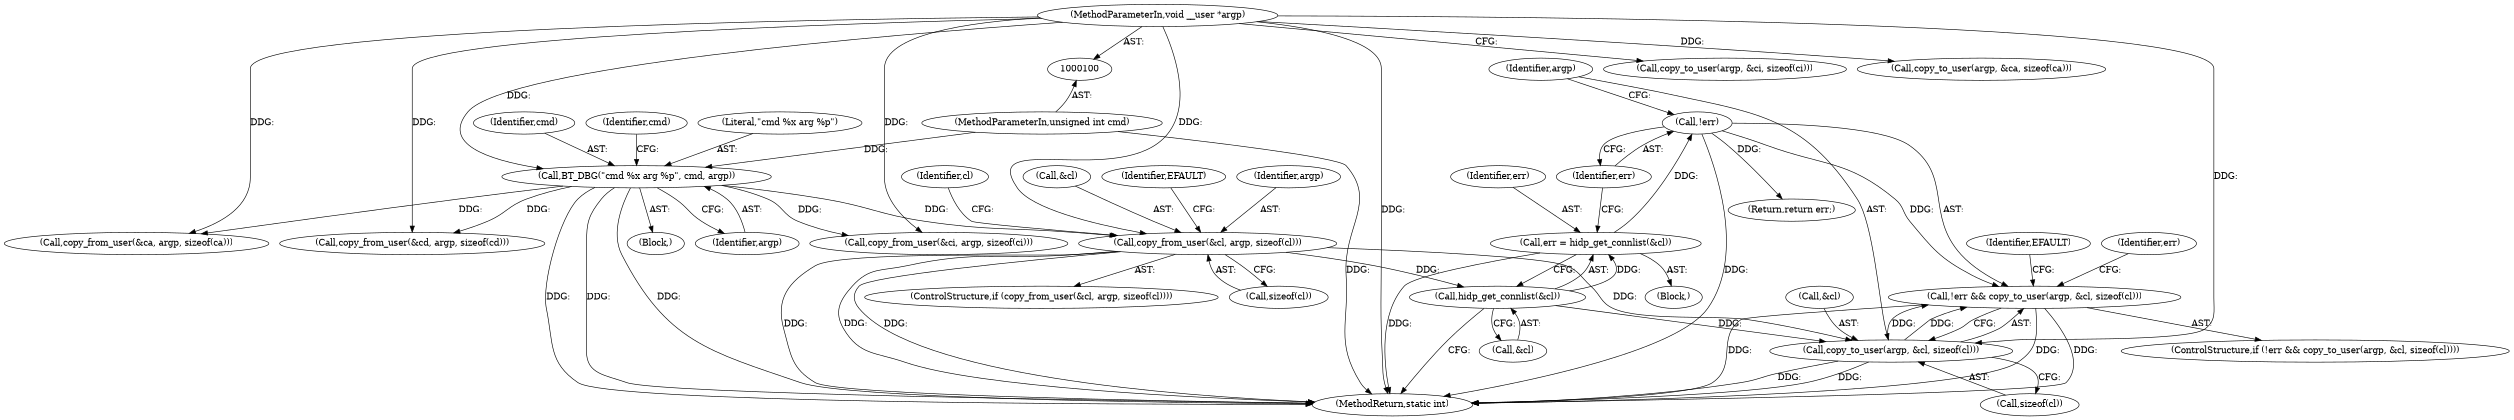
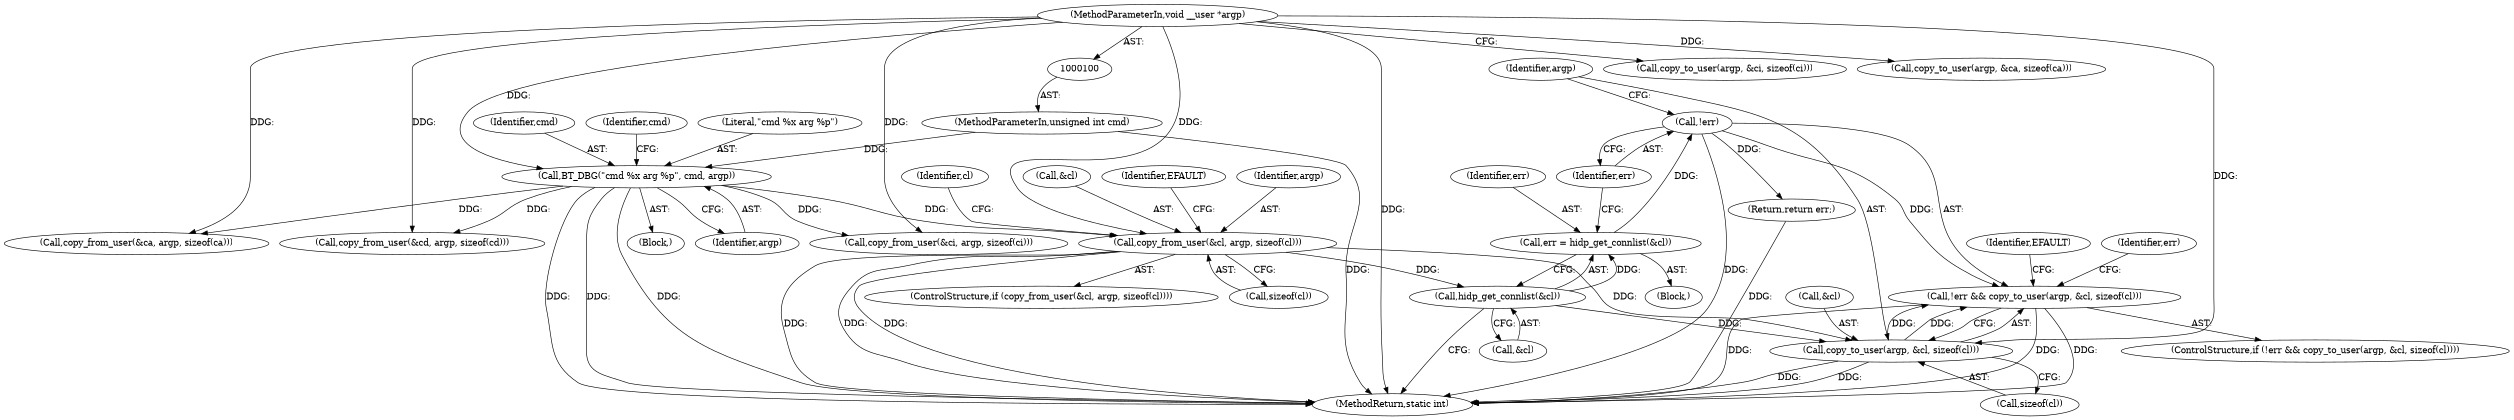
(1067, 100) -> (1043, 88)
(1414, 281) -> (1677, 387)
